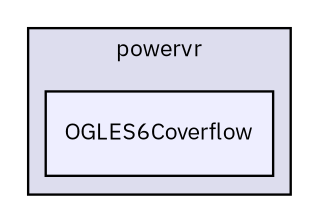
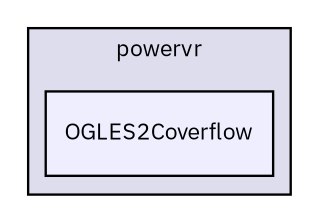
(159, 134) -> (159, 134)
